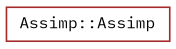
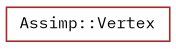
(88, 24) -> (88, 24)
